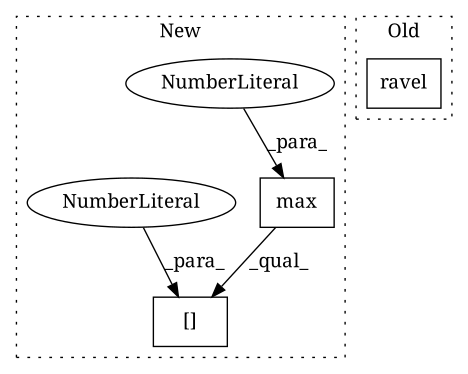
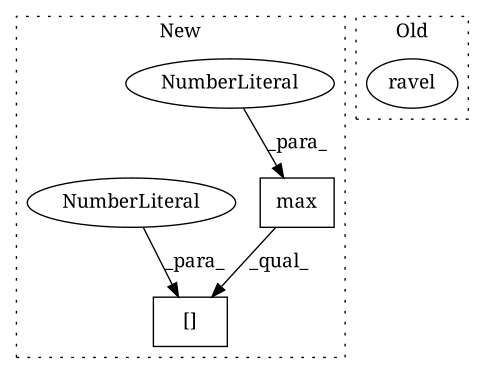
(404, 84) -> (412, 84)
